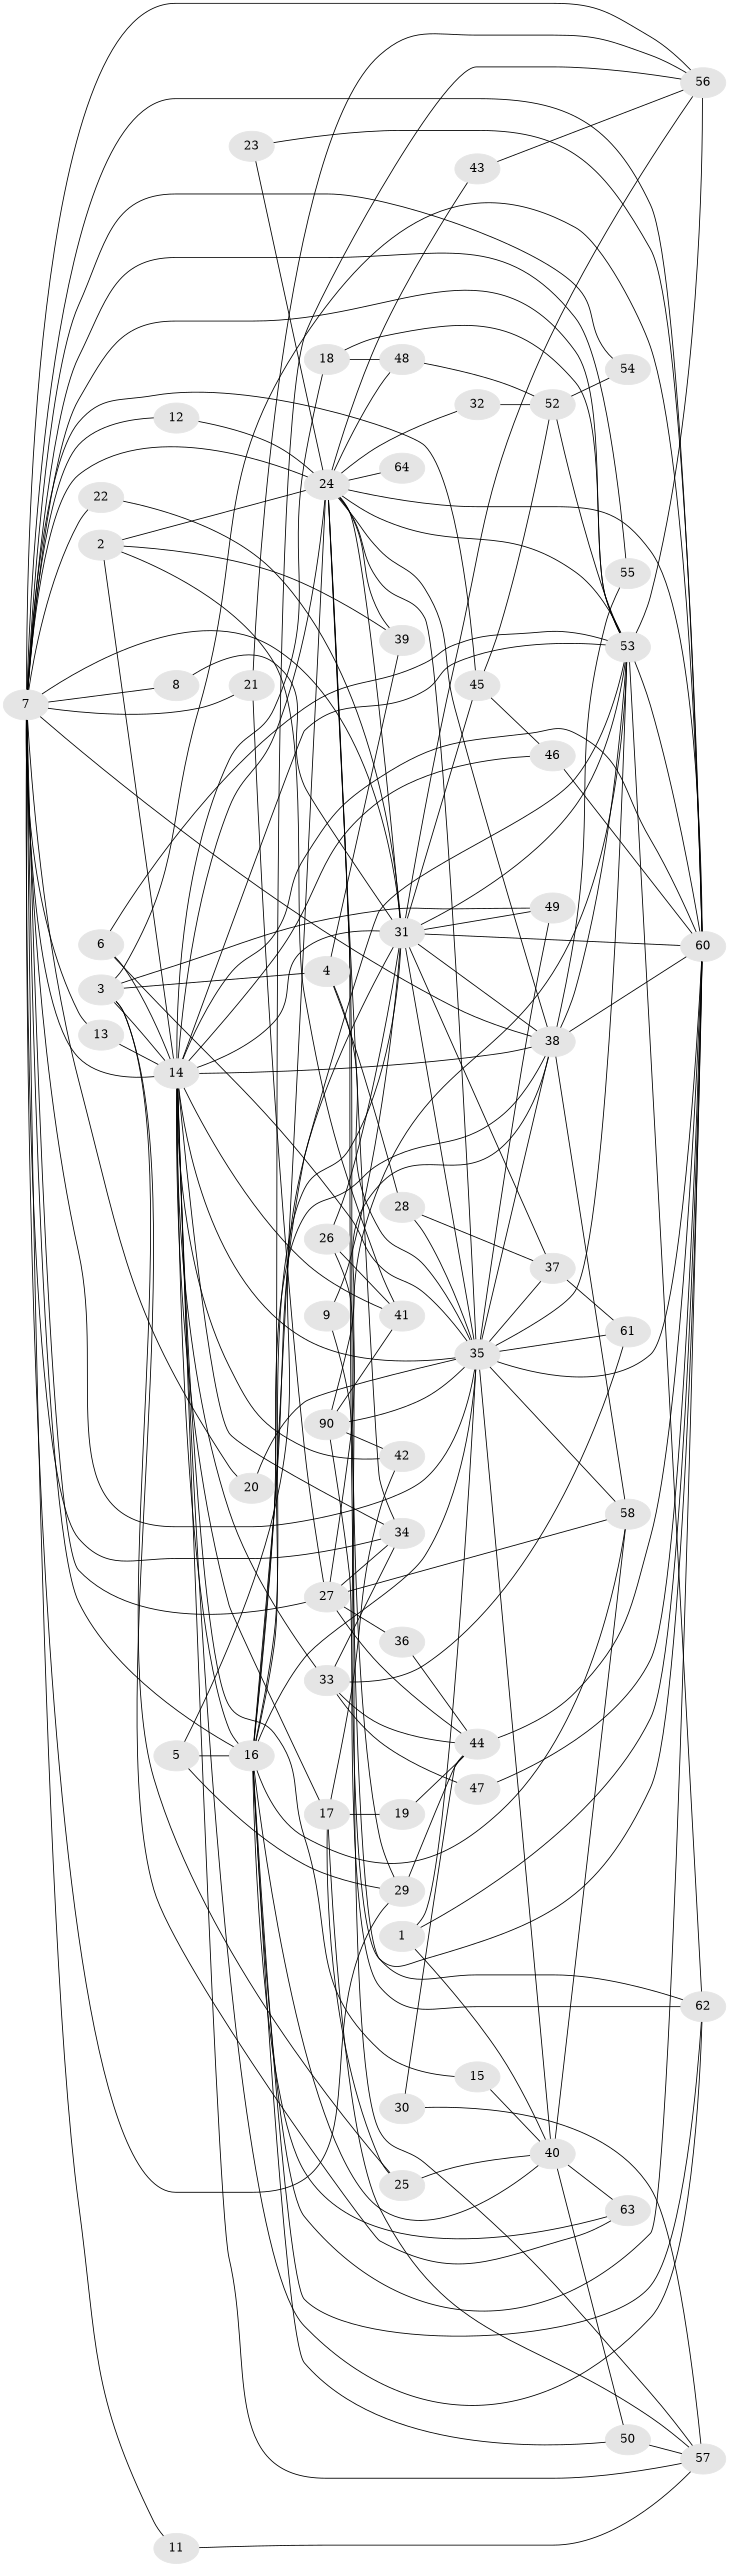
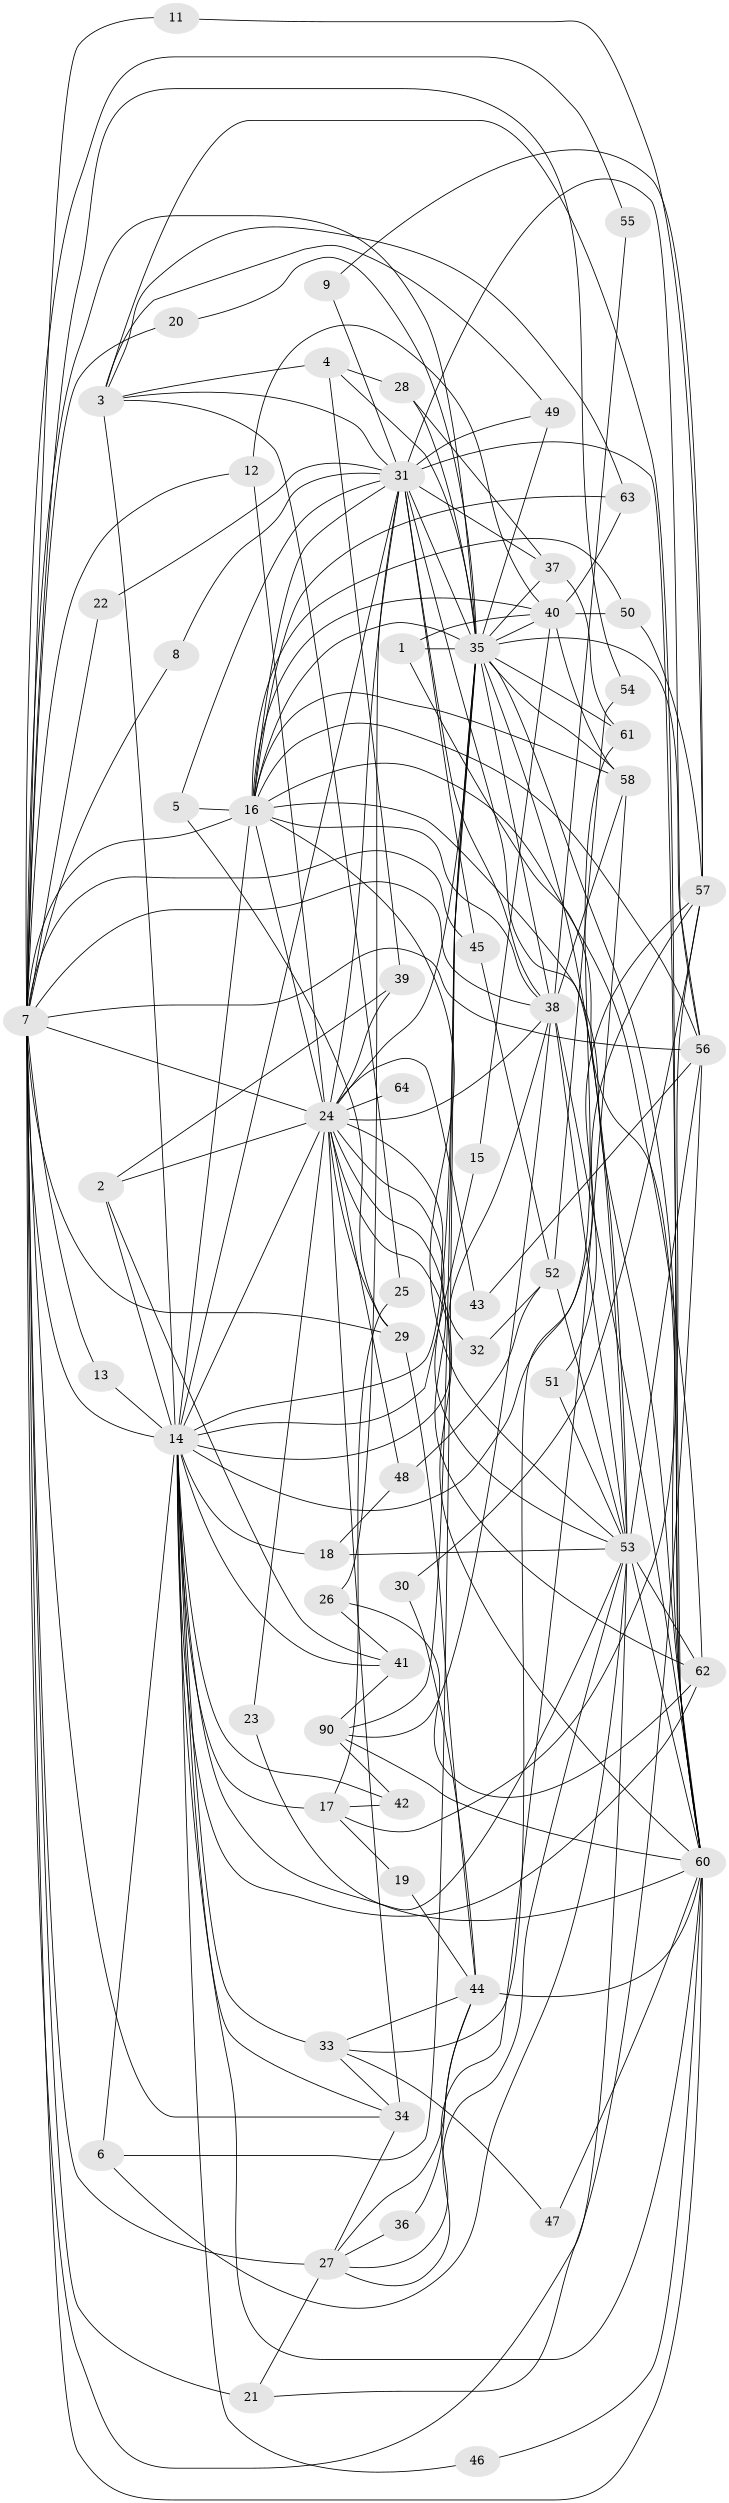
(307, 675) -> (260, 396)
none -> (658, 680)
(515, 721) -> none
none -> (553, 1383)
(475, 2163) -> (415, 357)
